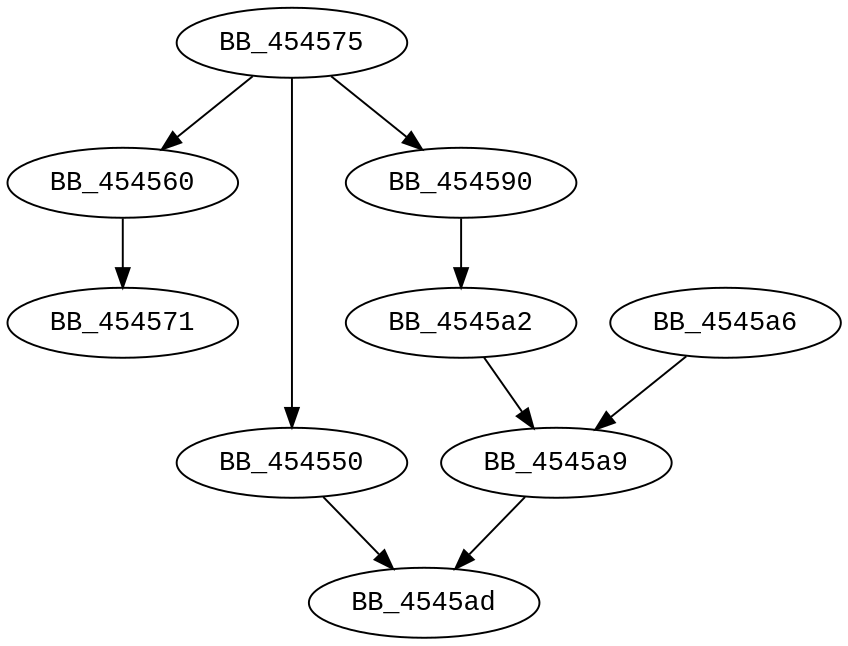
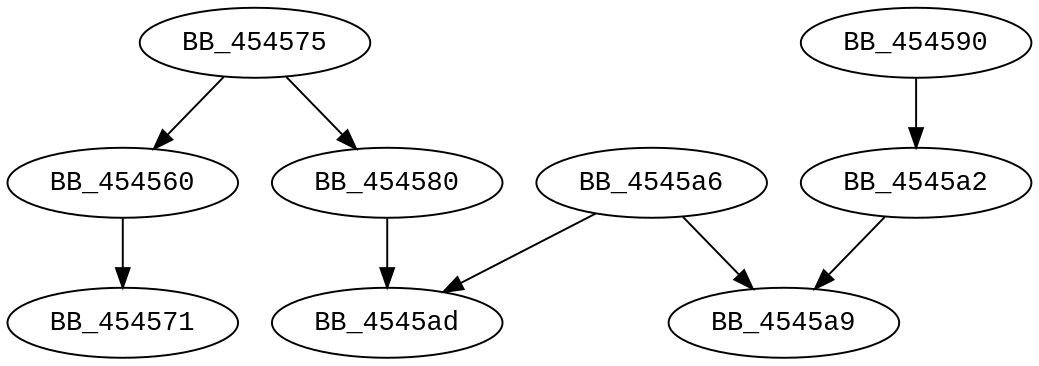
(369, 107) -> none
(292, 463) -> (387, 183)
(497, 526) -> (528, 248)
